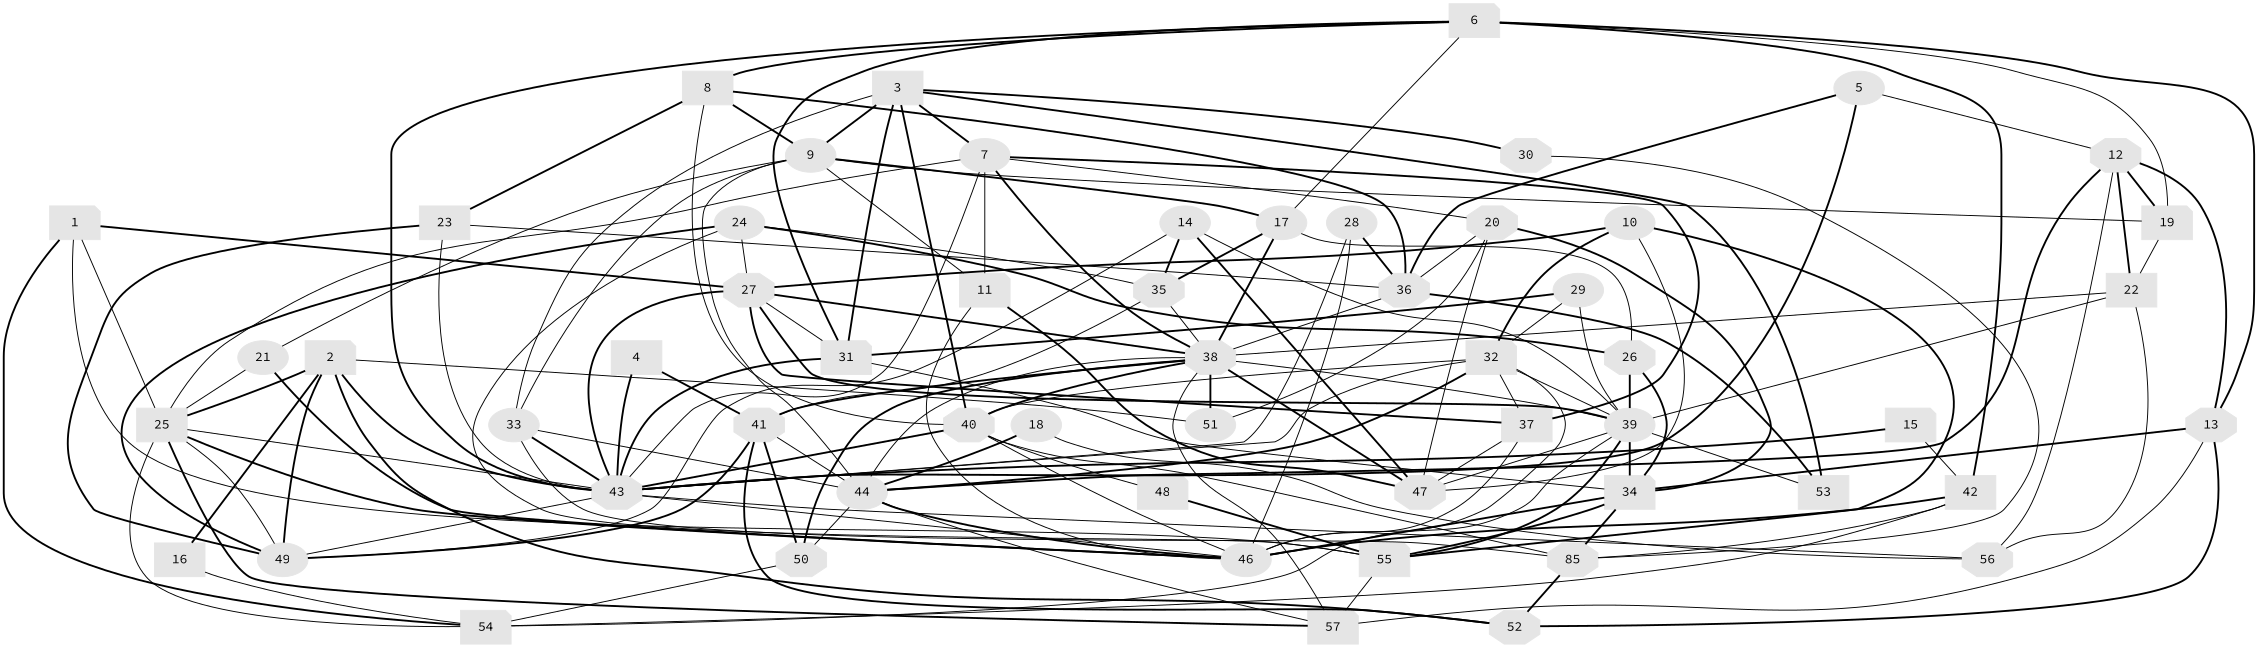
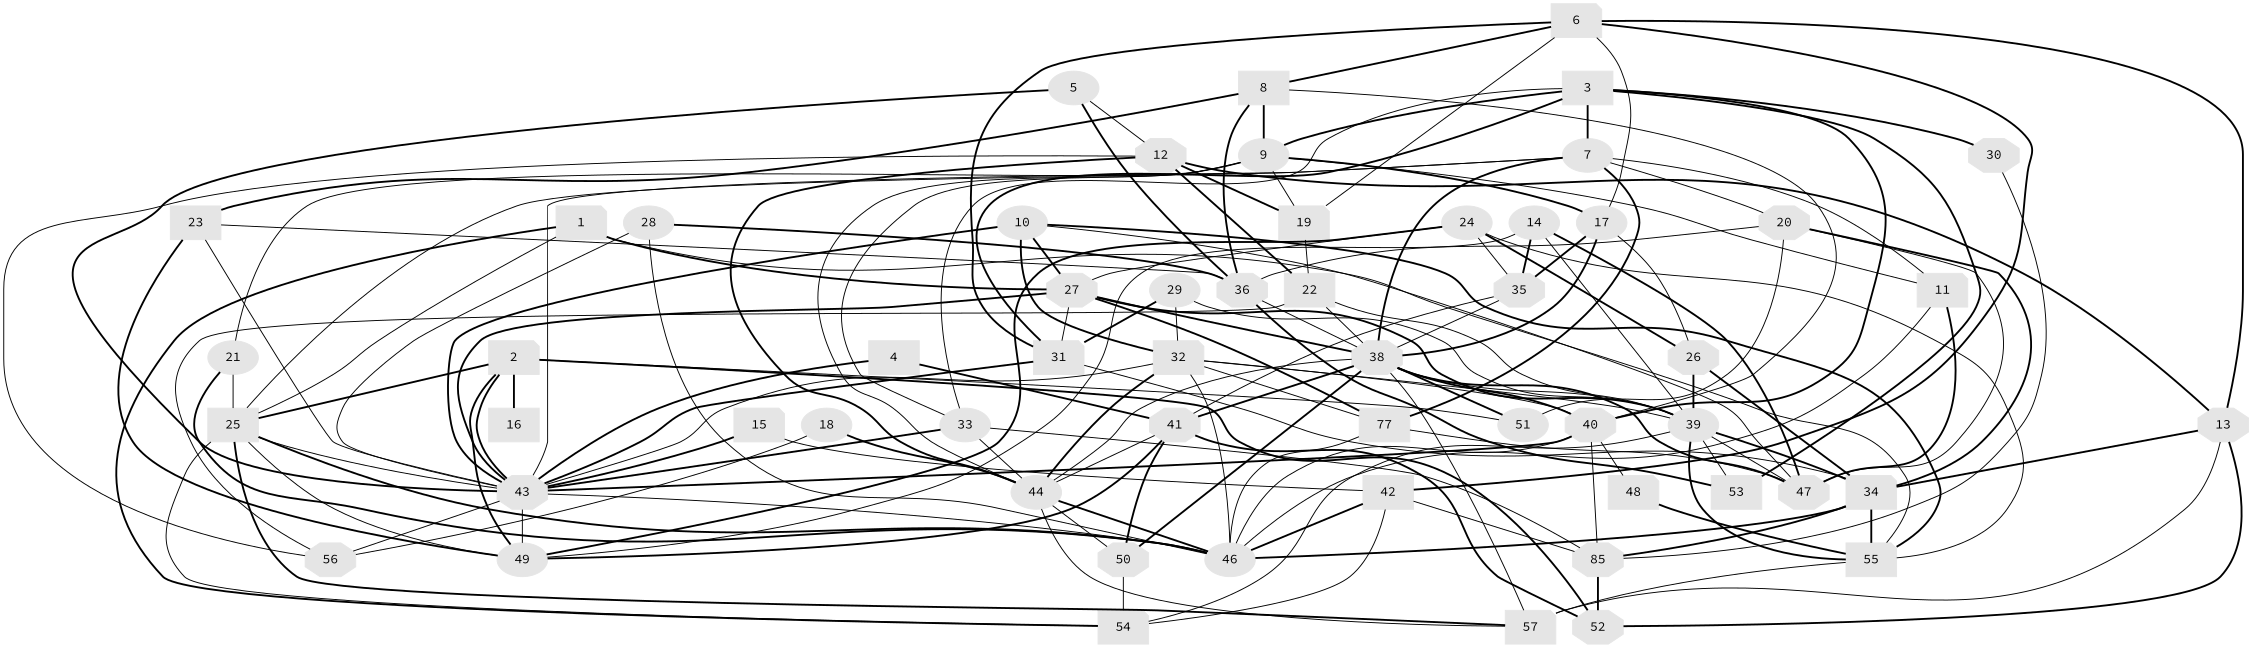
(683, 65) -> (642, 284)
(1527, 425) -> (1385, 425)
(332, 603) -> none
